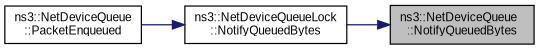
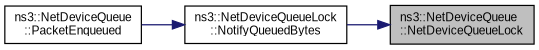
(462, 25) -> (462, 25)
